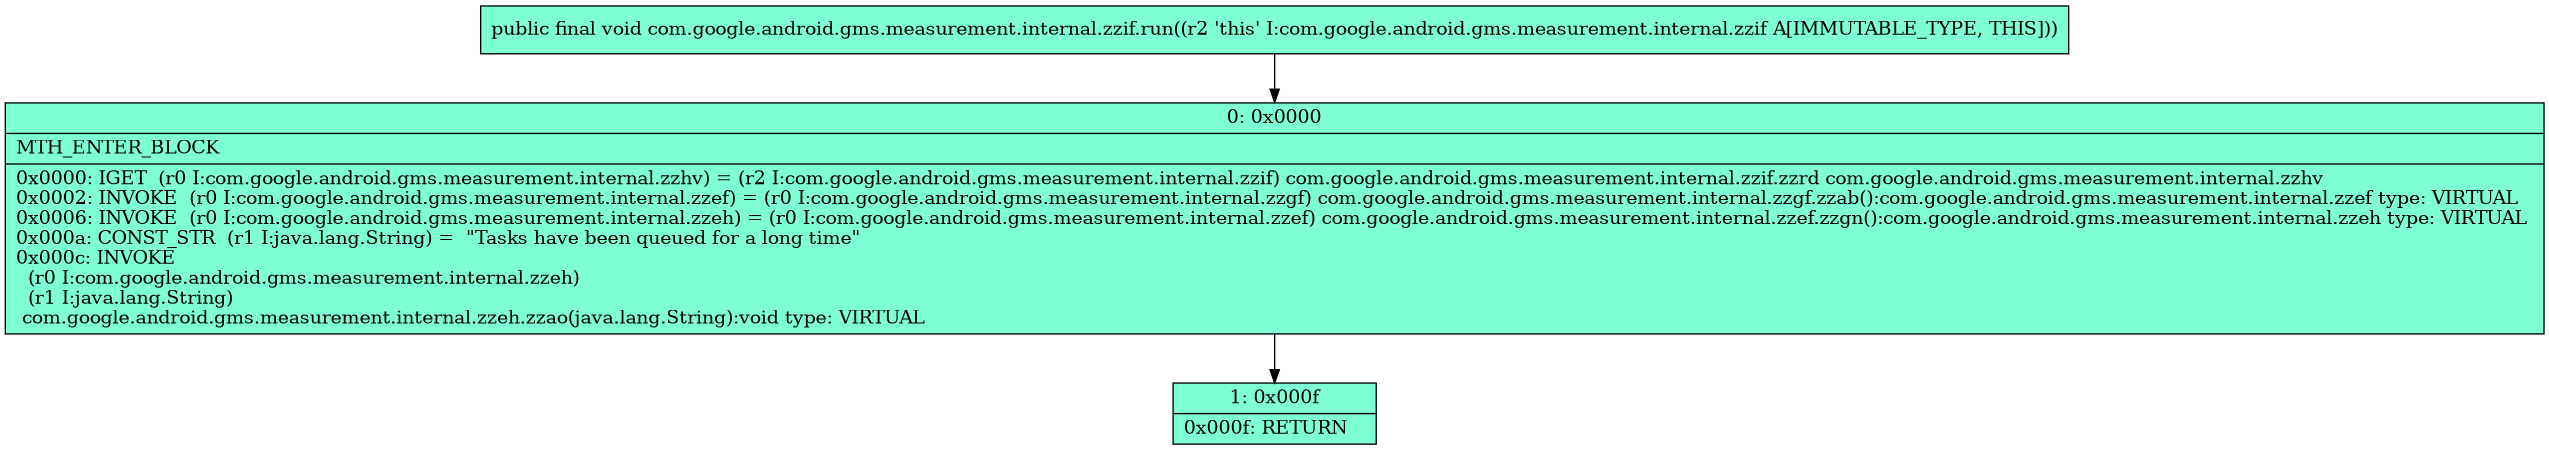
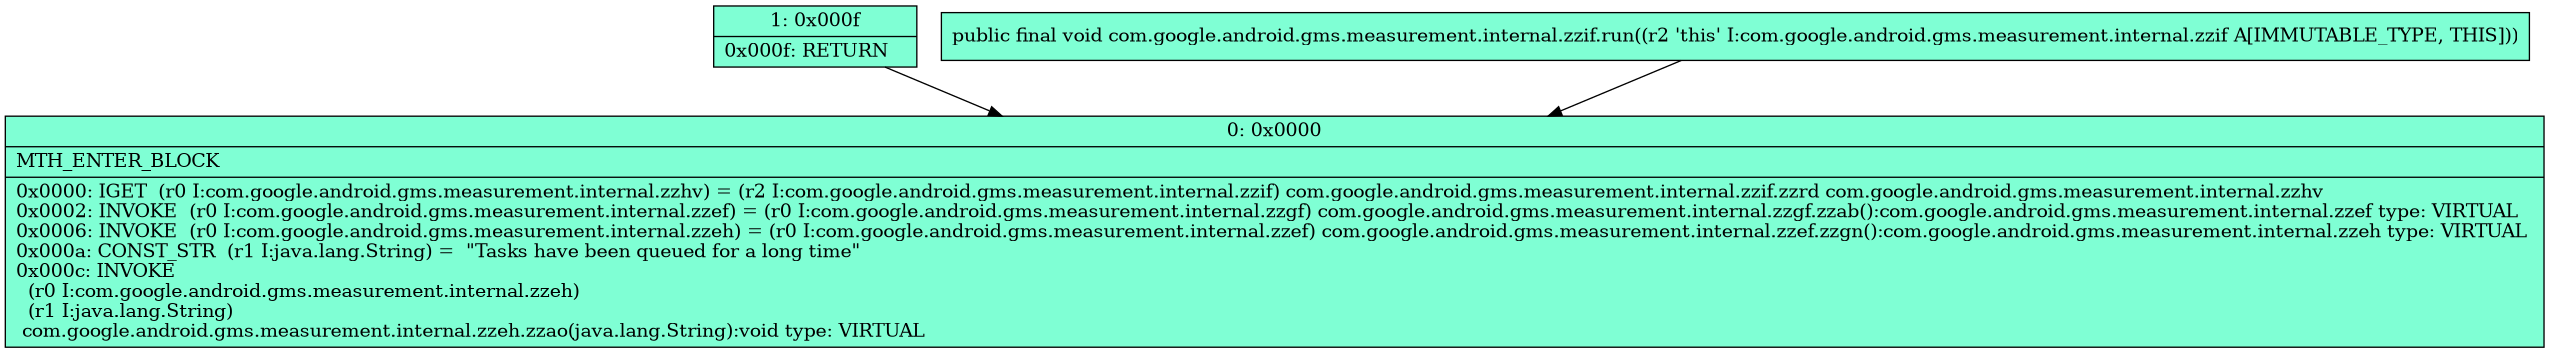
(1275, 352) -> (937, 89)
